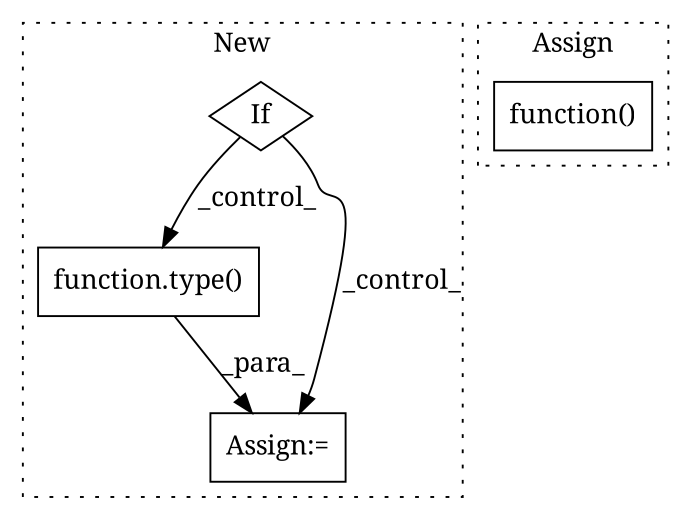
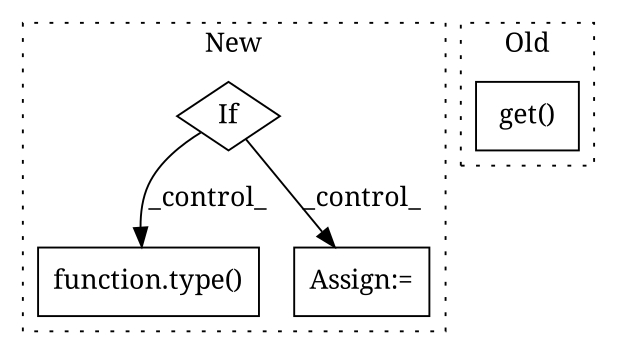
(573, 45) -> (527, 45)
(573, 116) -> (527, 116)
(207, 357) -> none
